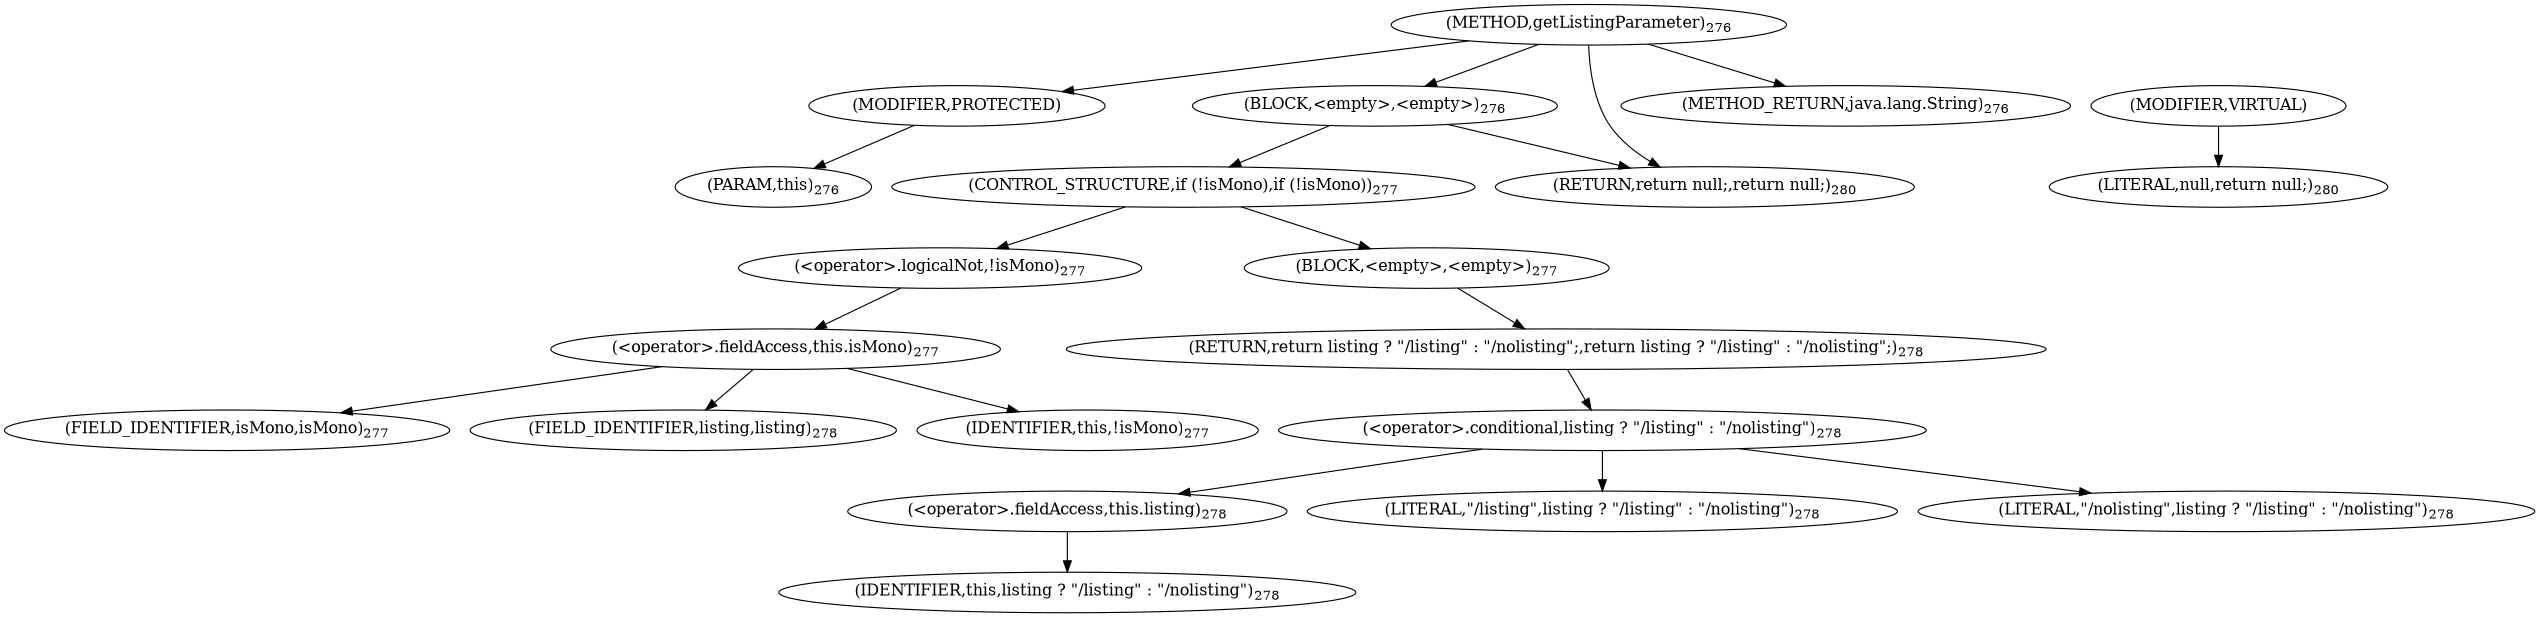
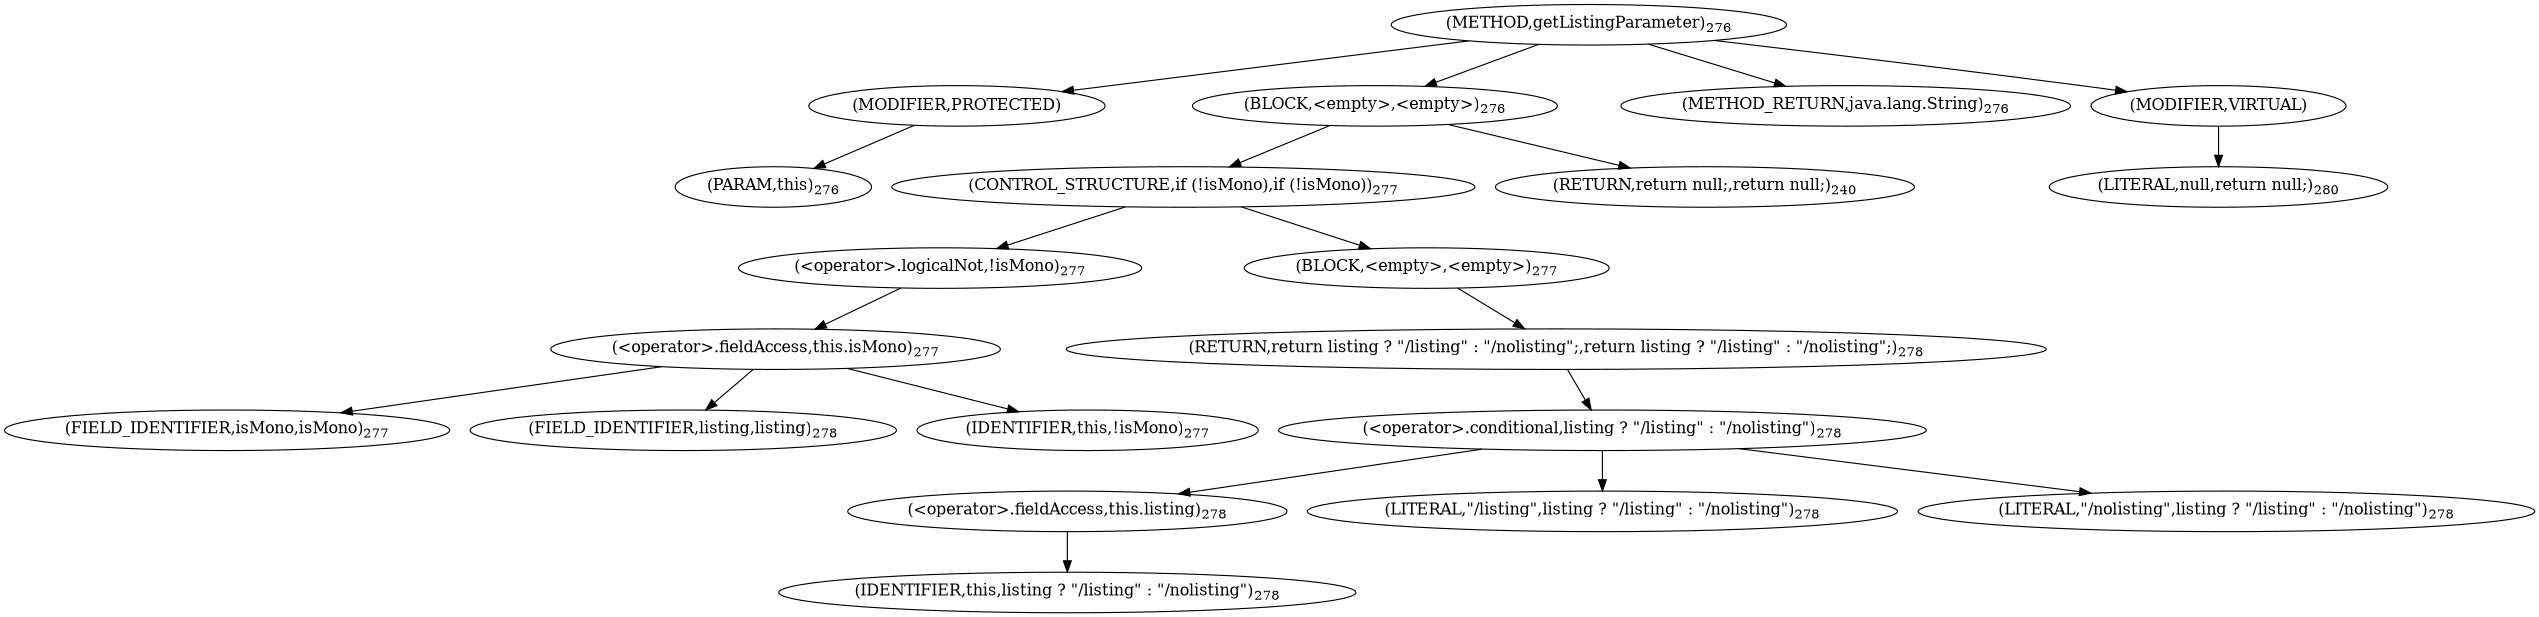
(1603, 113) -> (1915, 65)
(1844, 185) -> (1844, 185)
